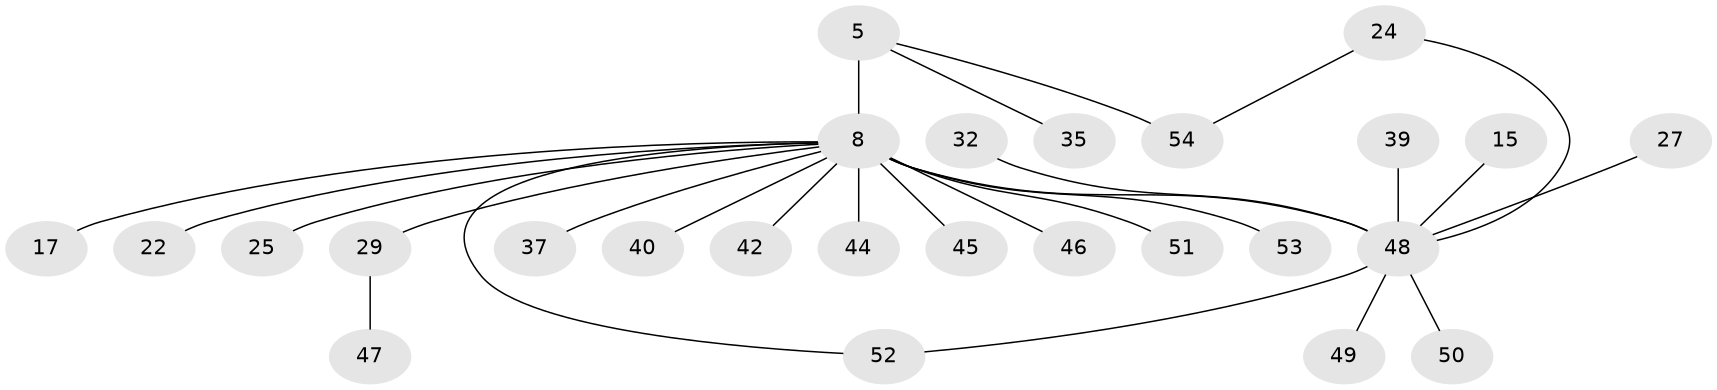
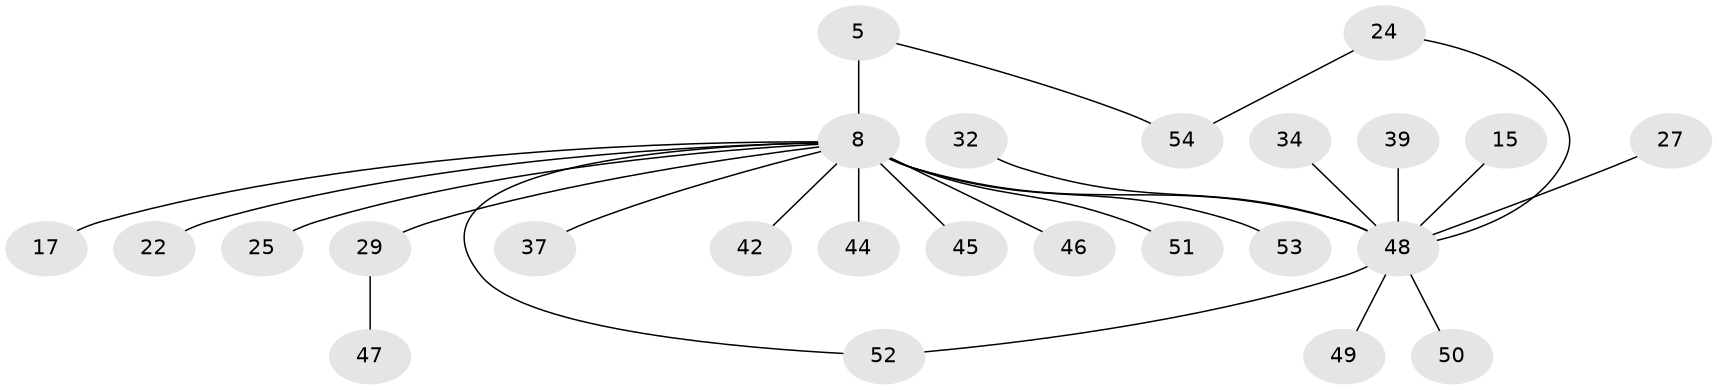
(1075, 141) -> none
none -> (1290, 141)
(643, 249) -> none
